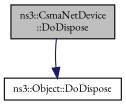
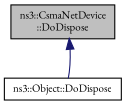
(55, 53) -> (70, 64)
